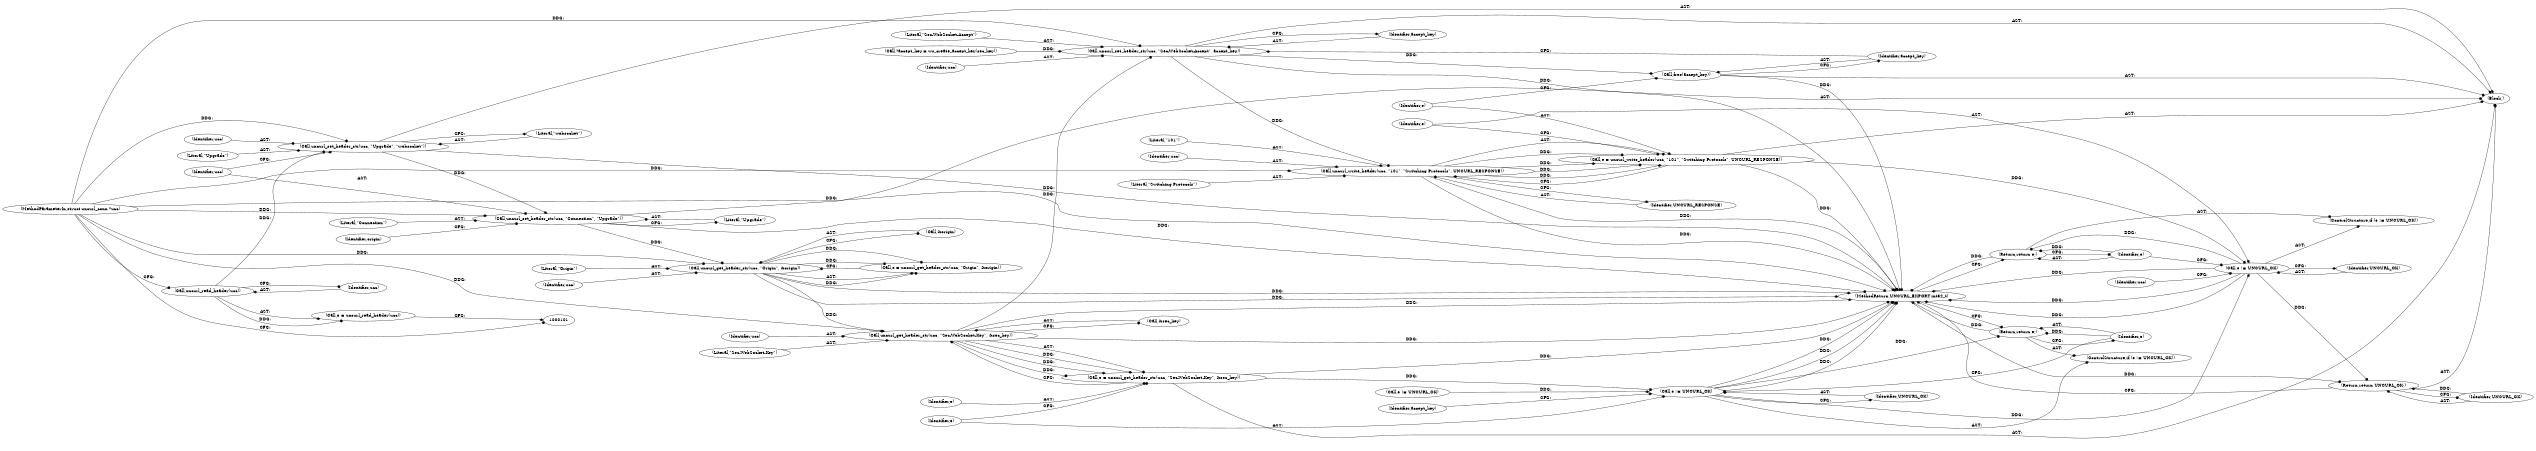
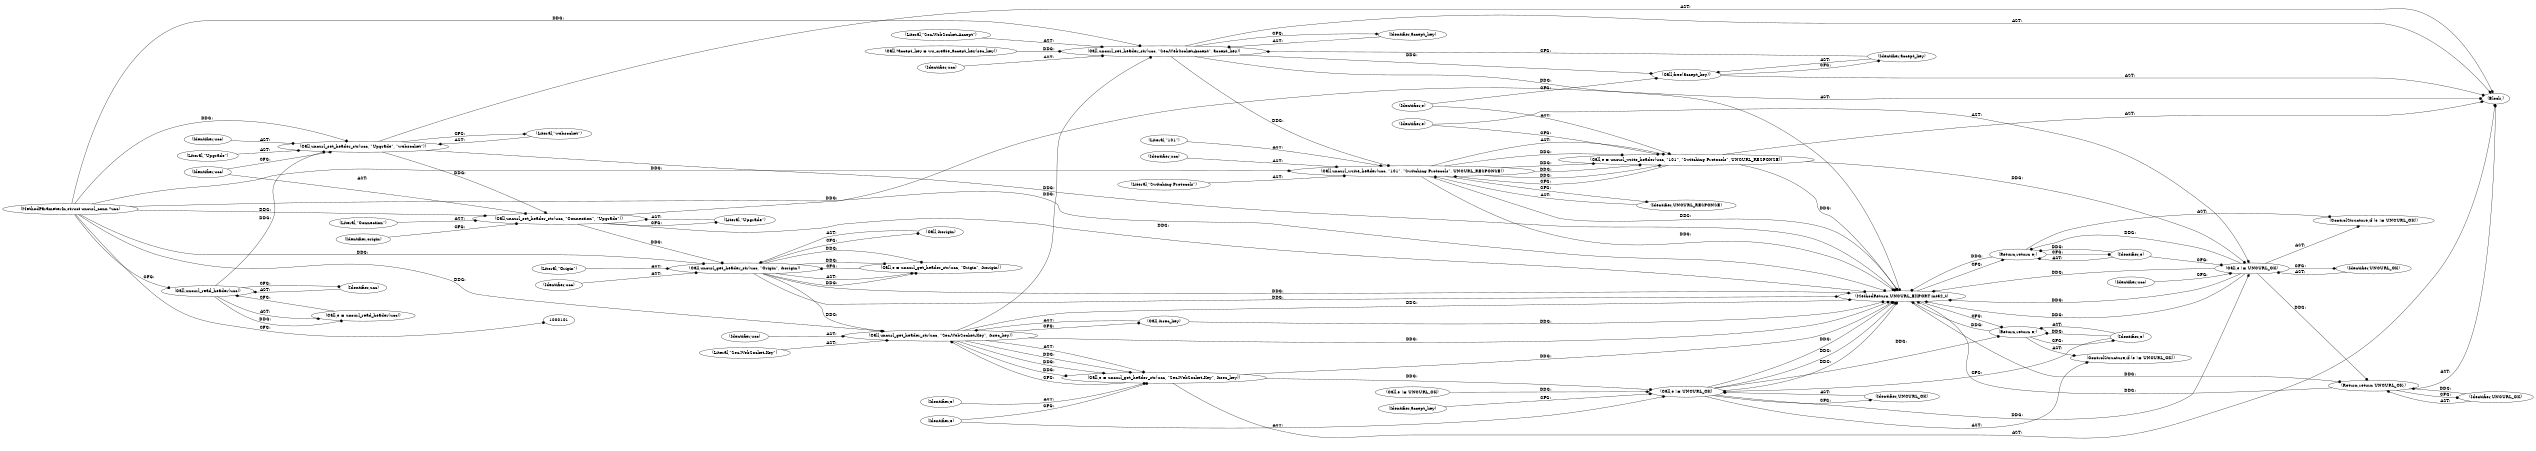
(1864, 131) -> (1536, 324)
(477, 318) -> (287, 304)
(2131, 391) -> (2131, 391)
